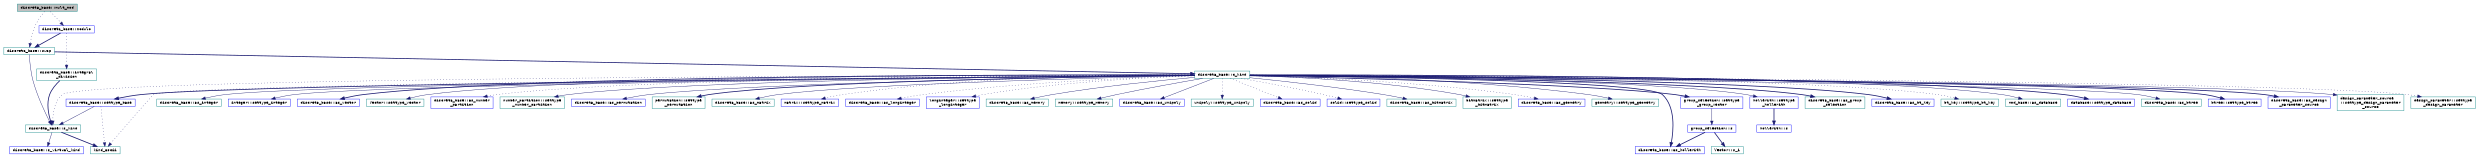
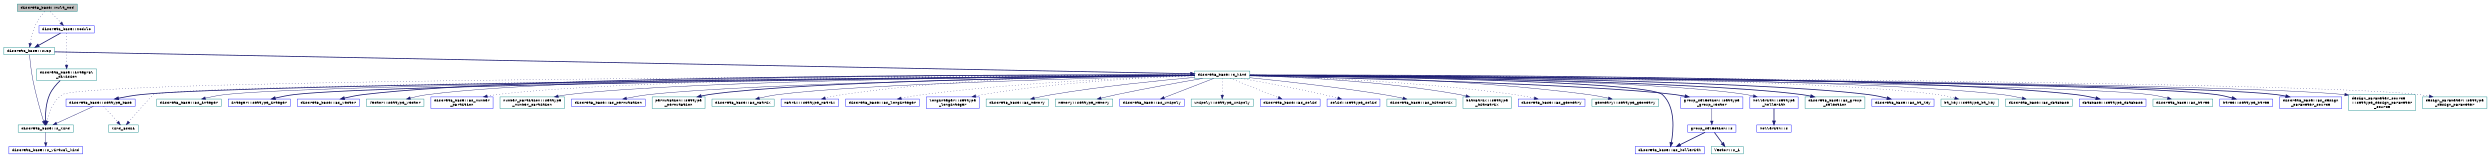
(735, 81) -> (735, 81)
(2033, 103) -> (2039, 103)
(77, 139) -> none
